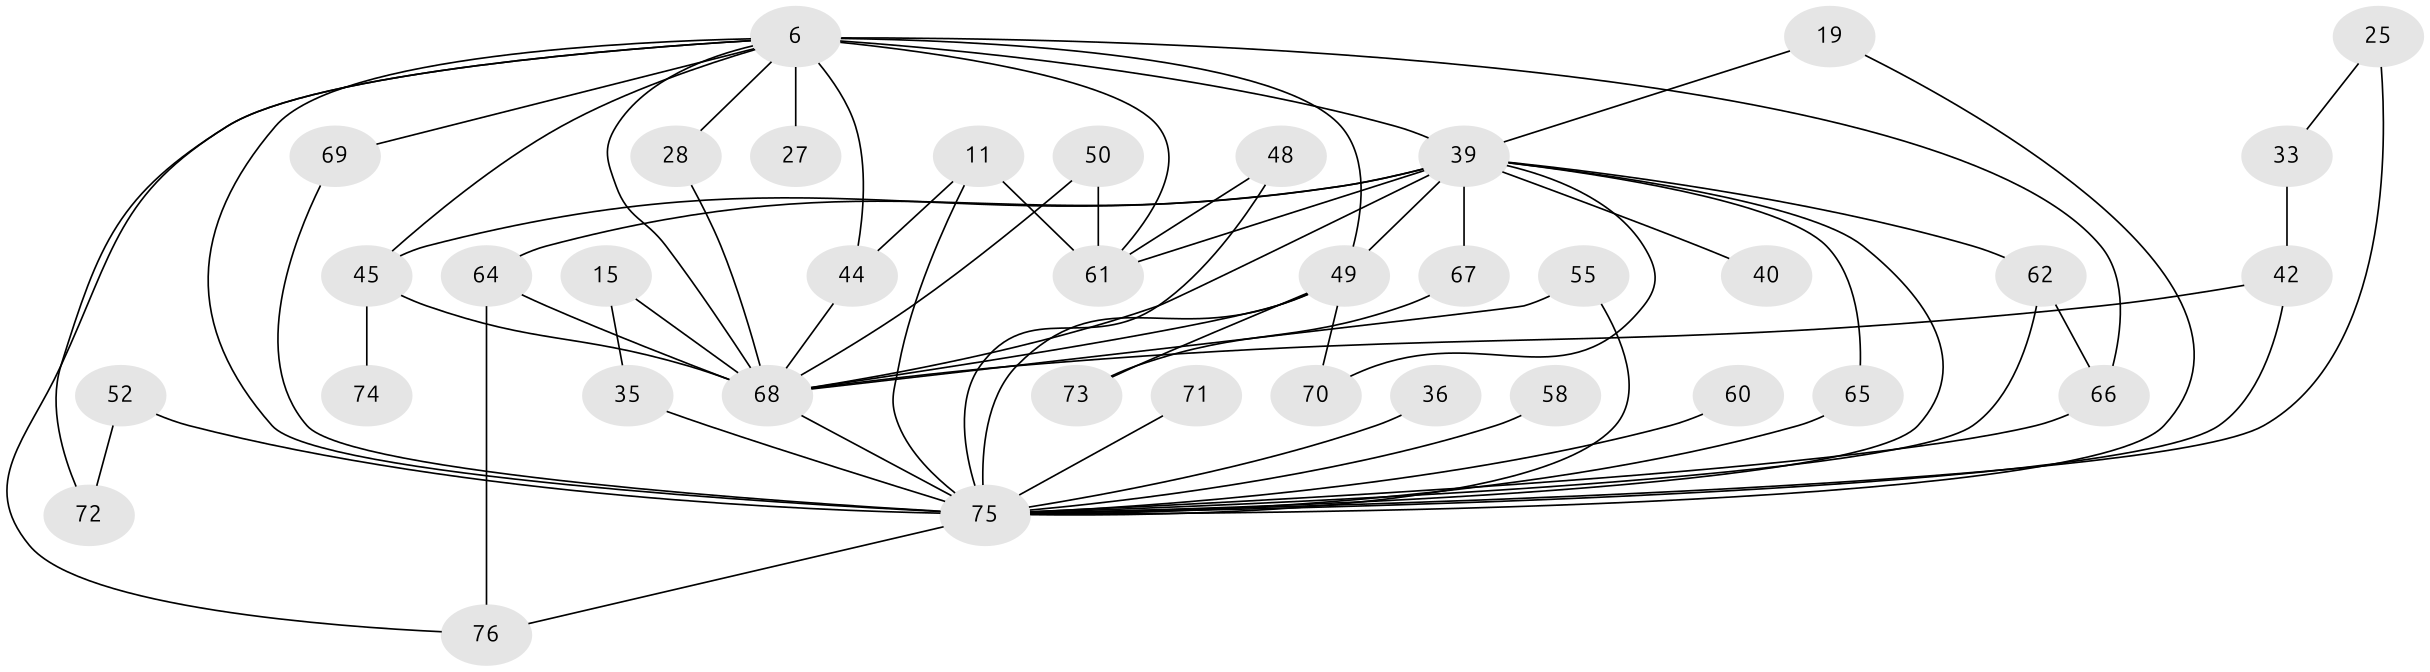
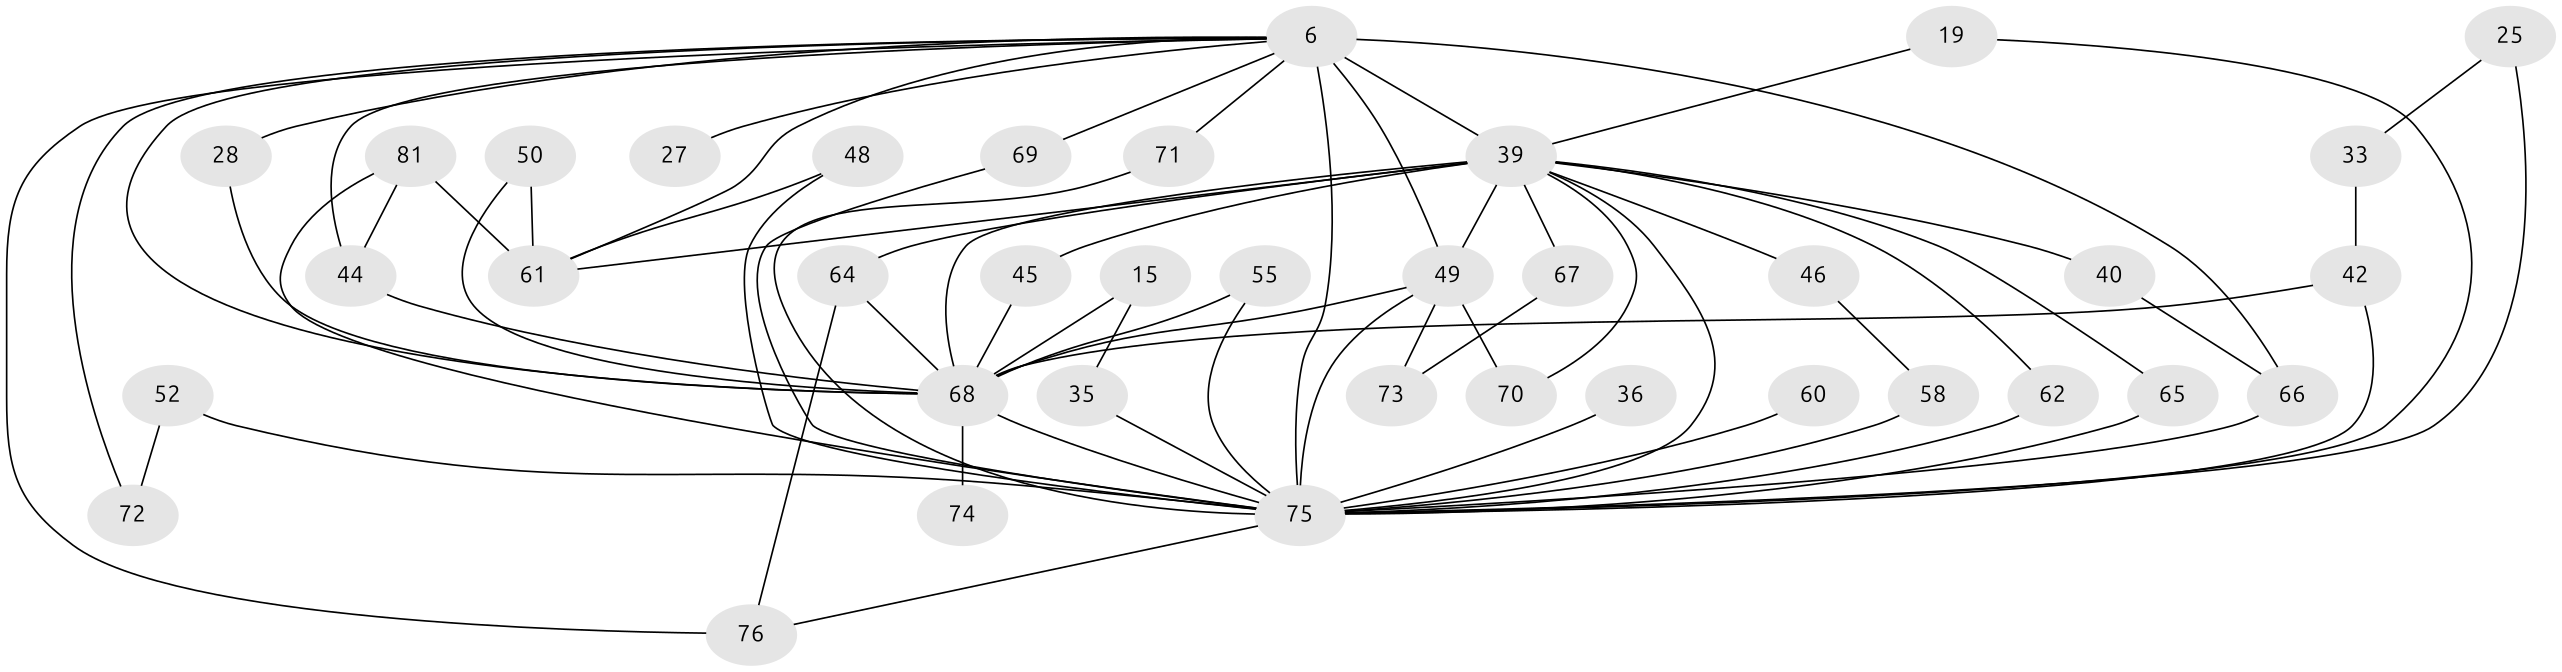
(561, 127) -> (1240, 96)
(979, 156) -> (411, 156)
none -> (1814, 276)
(367, 336) -> (963, 450)
(2073, 336) -> (2201, 336)
